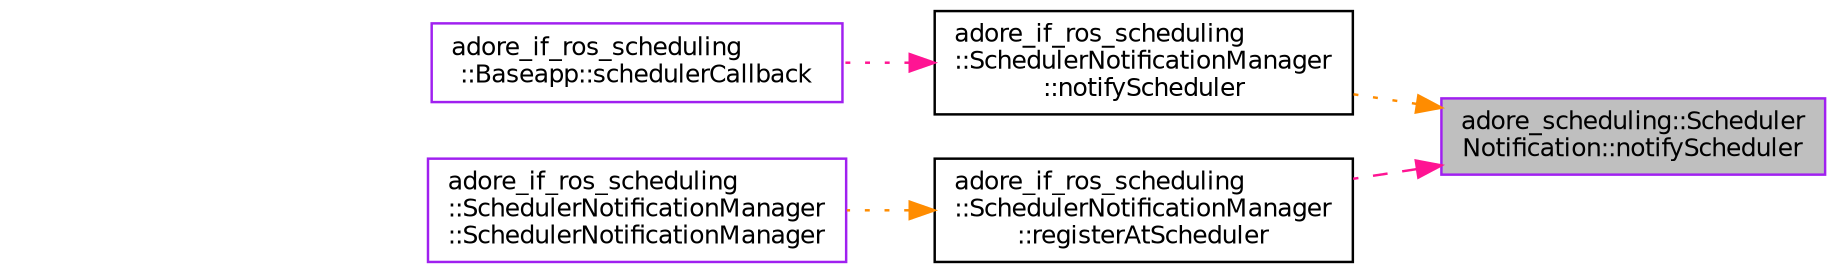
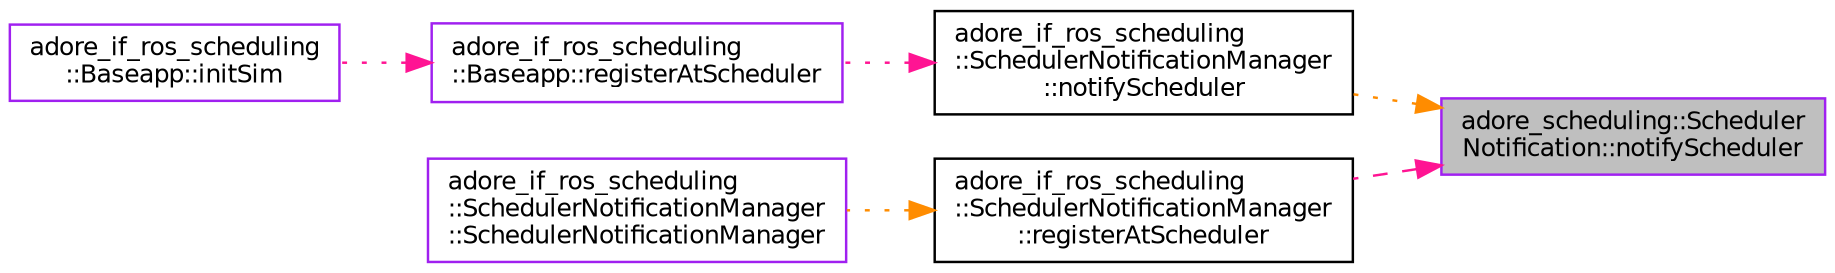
none -> (175, 63)
(637, 63) -> (637, 63)
